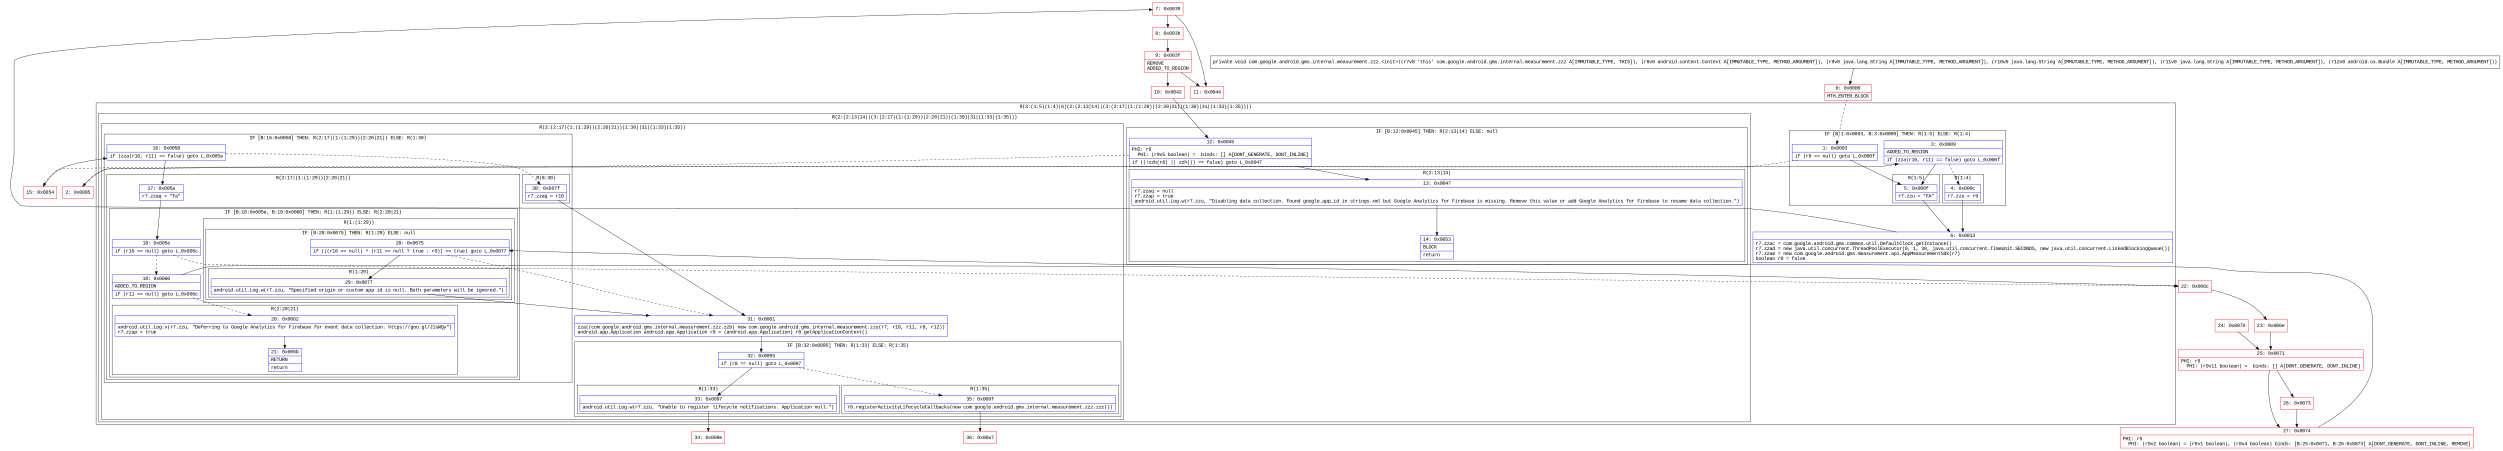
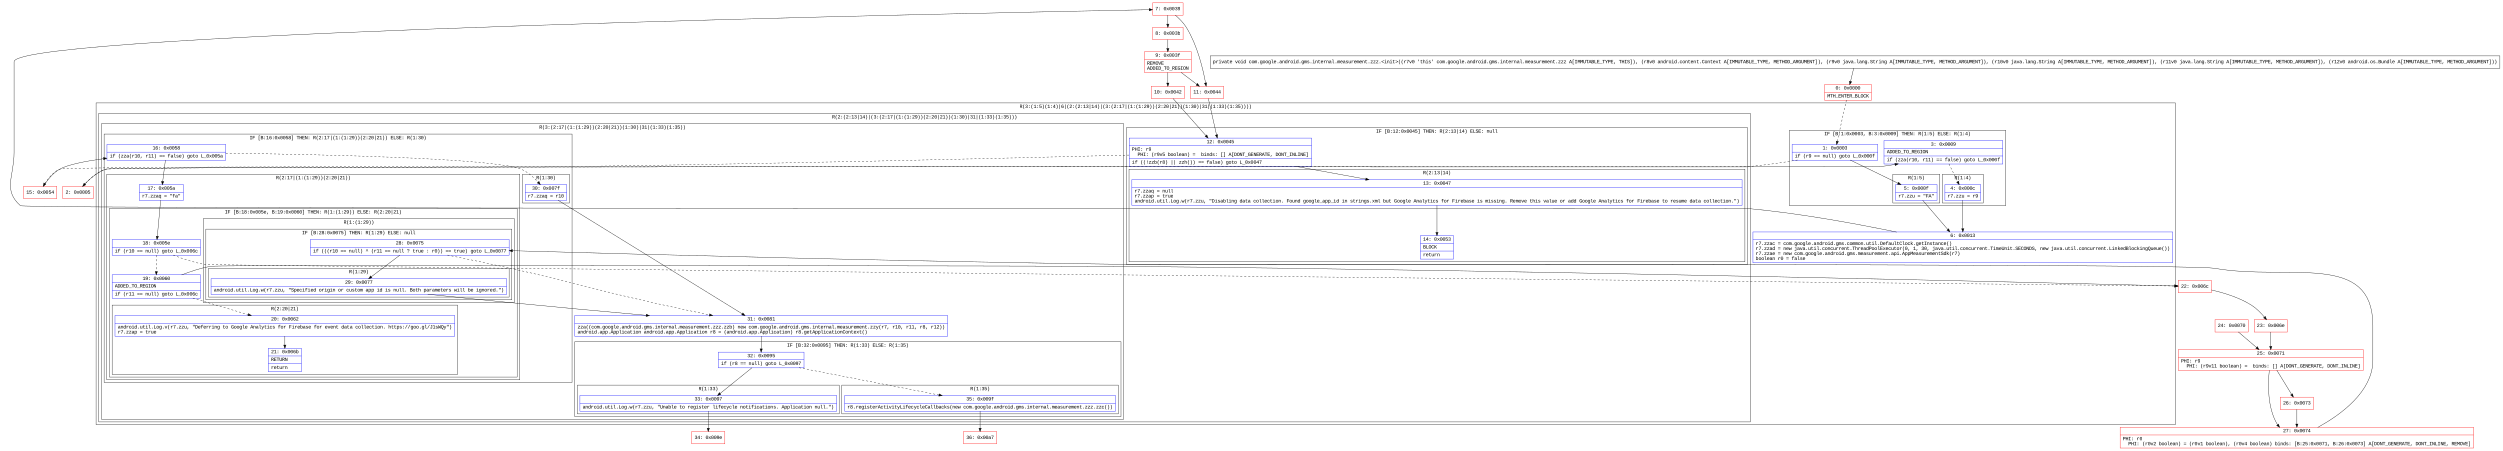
none -> (1212, 117)
(1930, 172) -> none
(546, 178) -> (546, 178)
